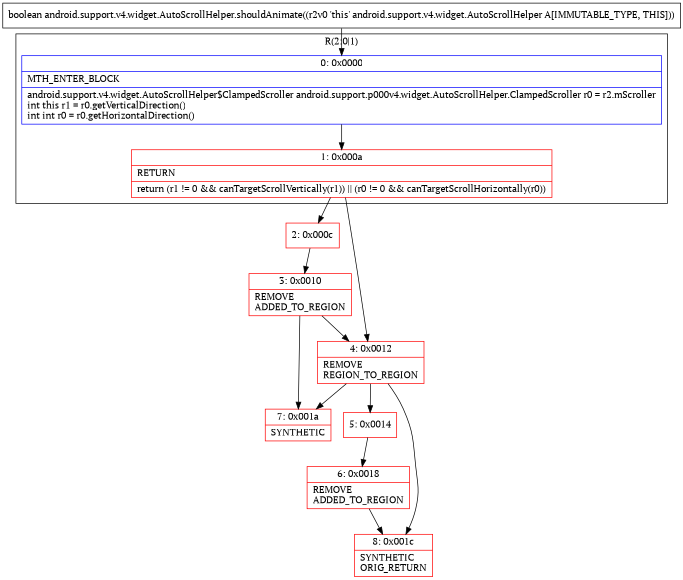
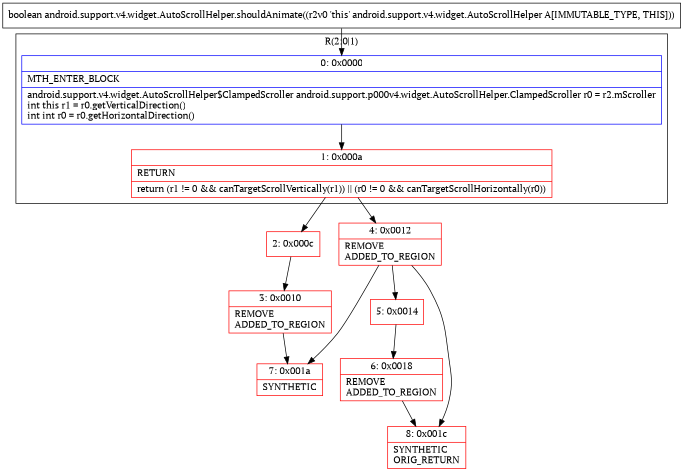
(333, 326) -> none
(371, 375) -> (390, 257)
